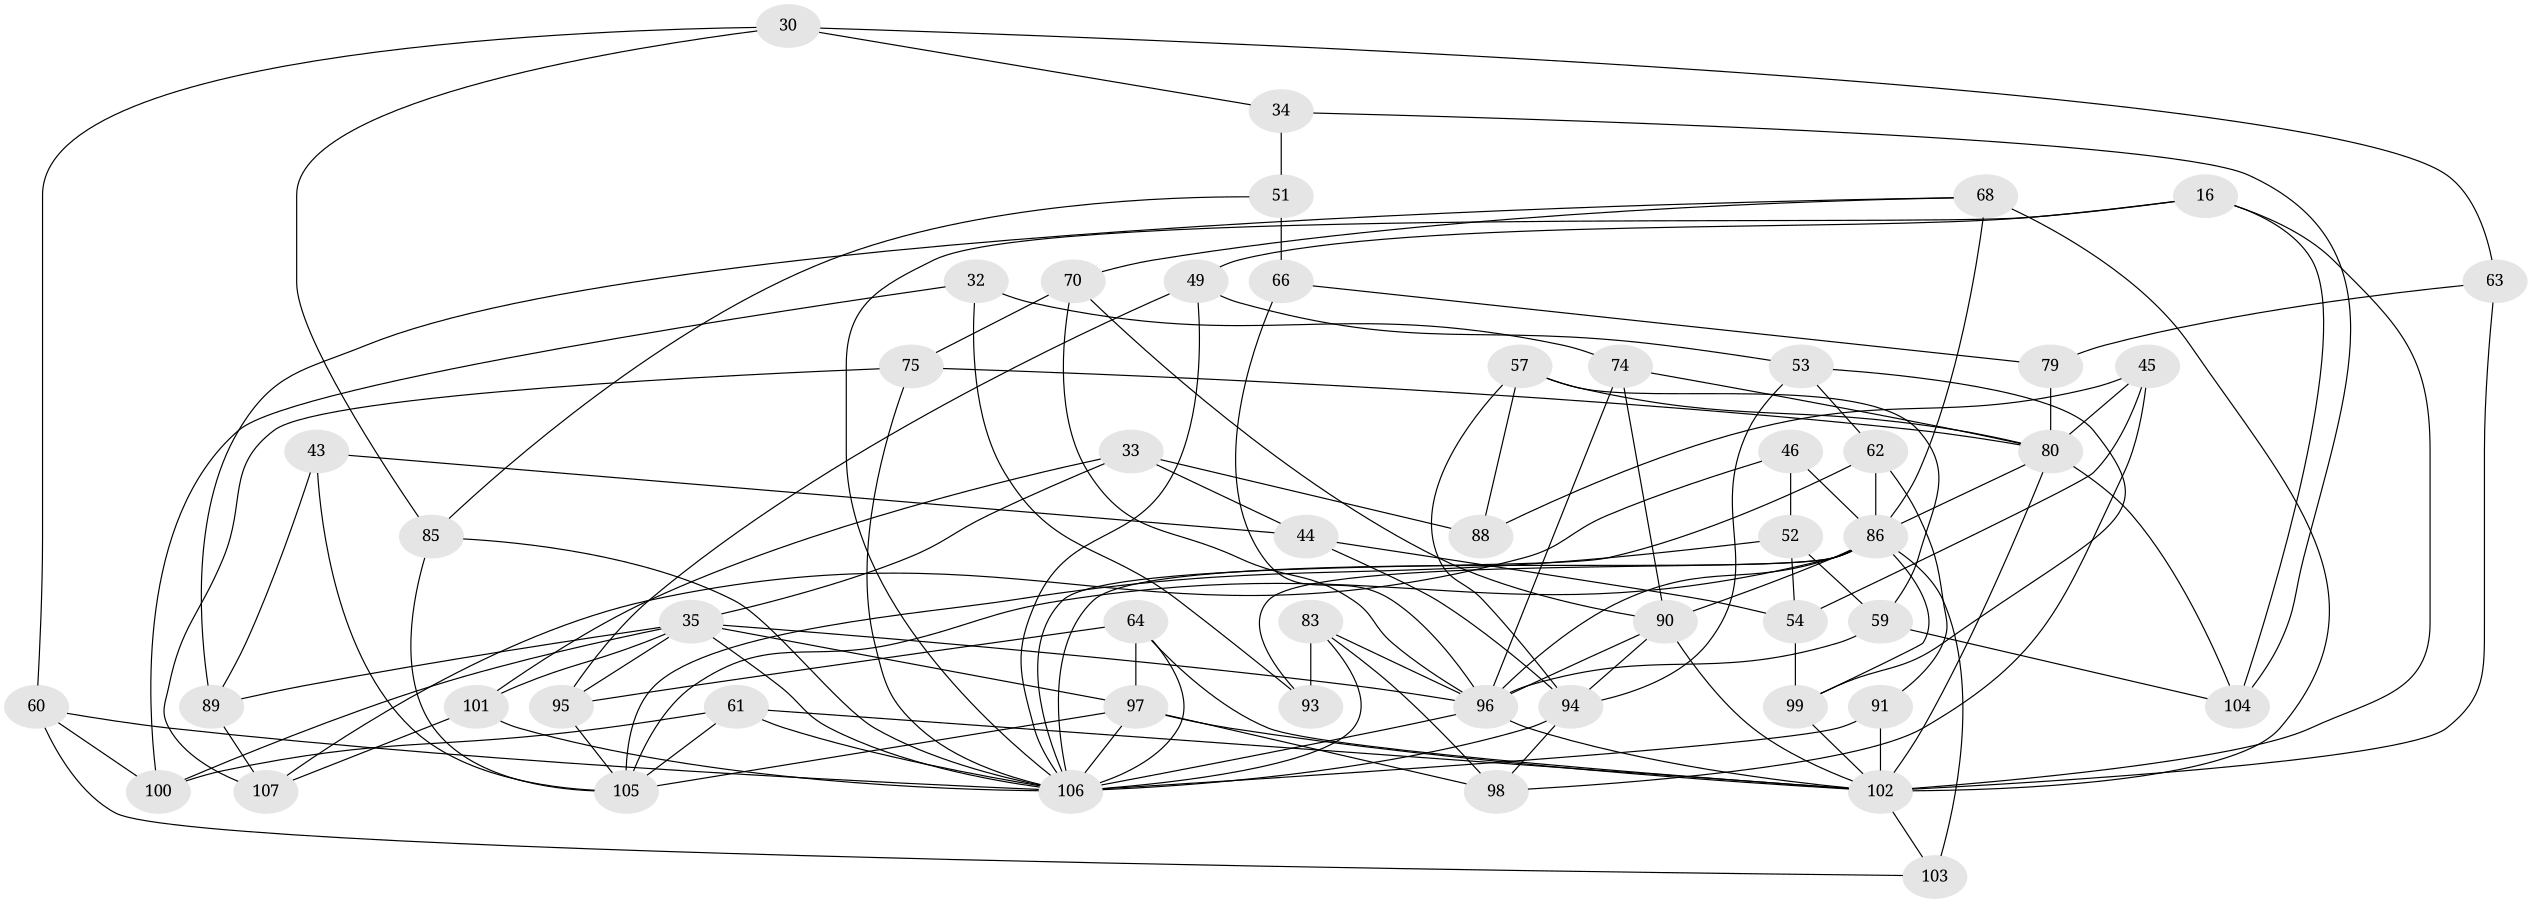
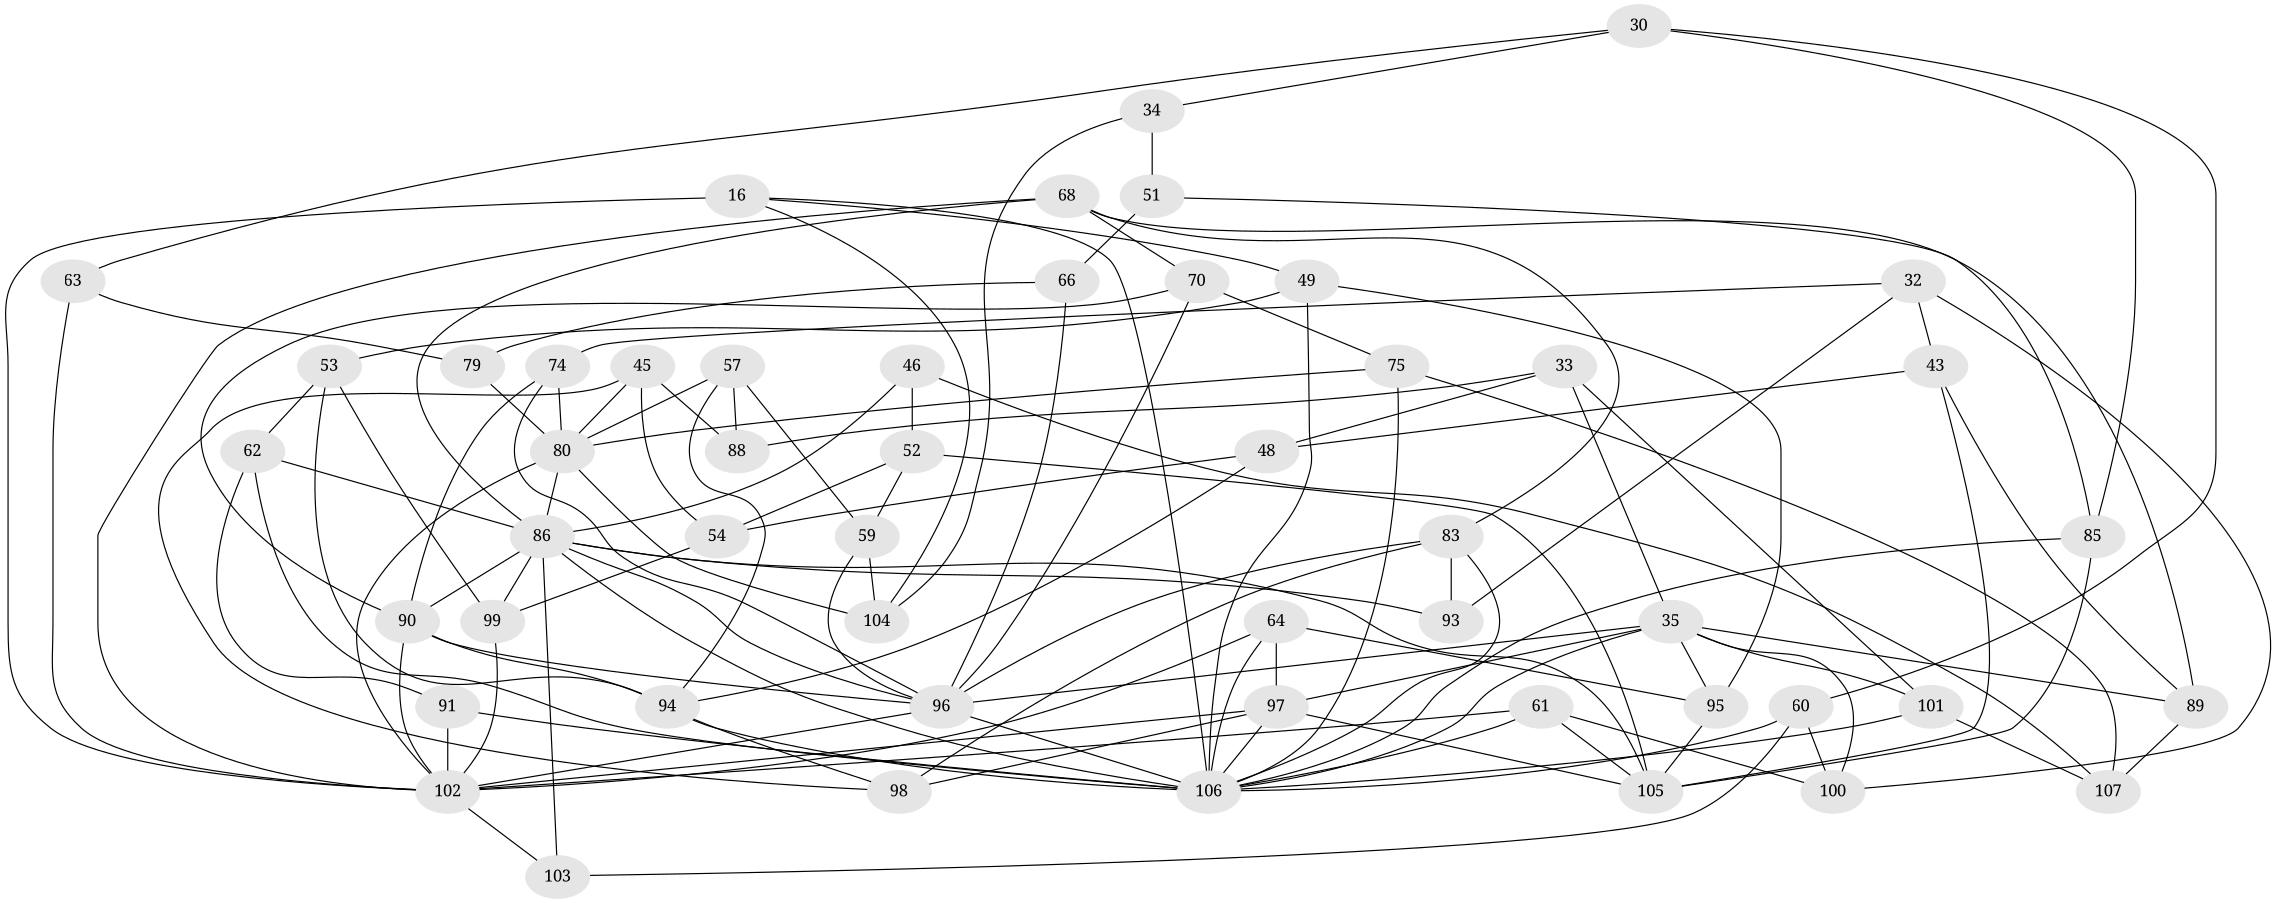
none -> (1487, 252)
none -> (1925, 324)
(1306, 537) -> (1267, 452)
